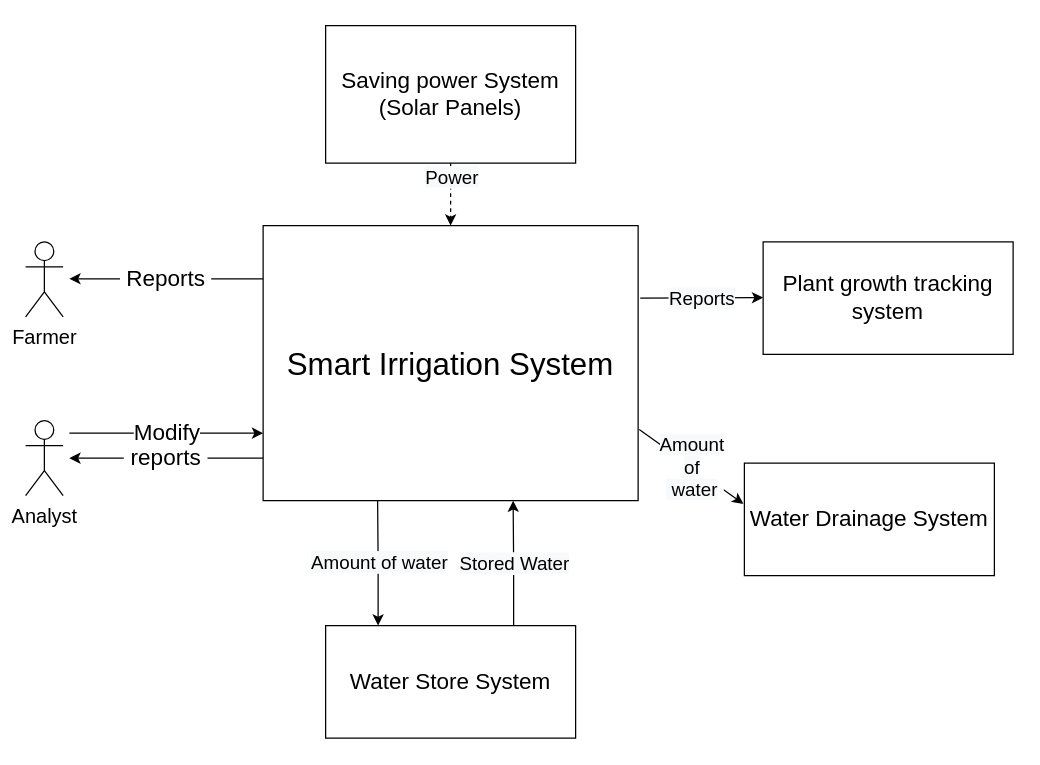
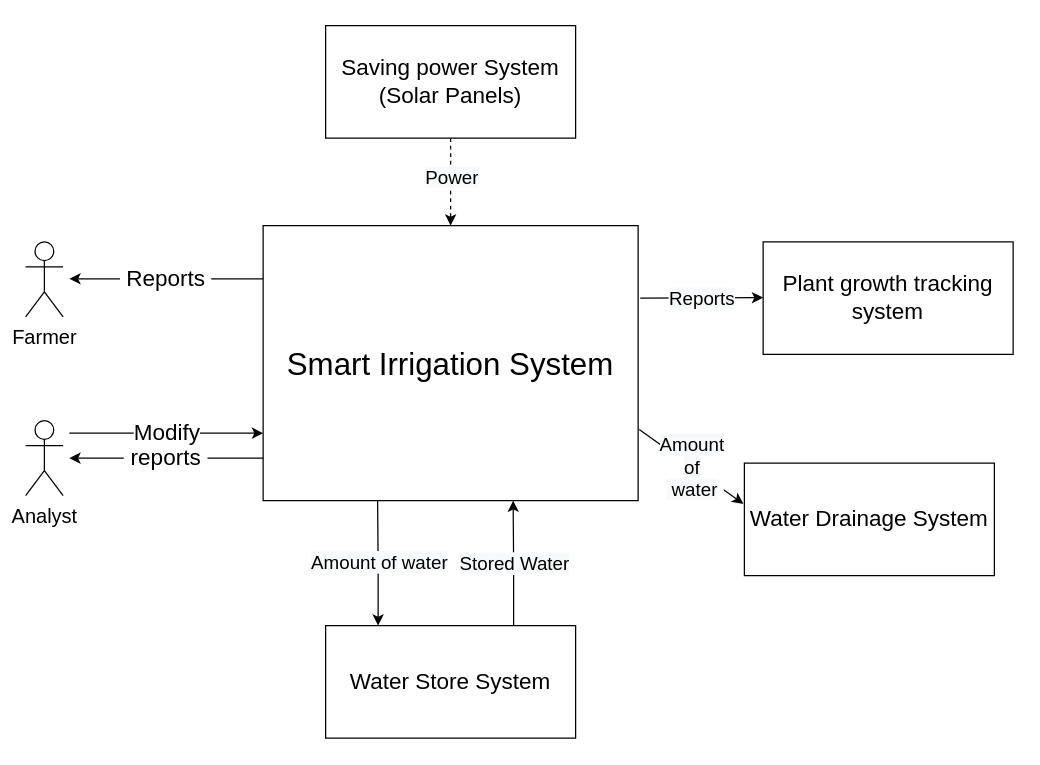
(451, 94) -> (451, 82)
